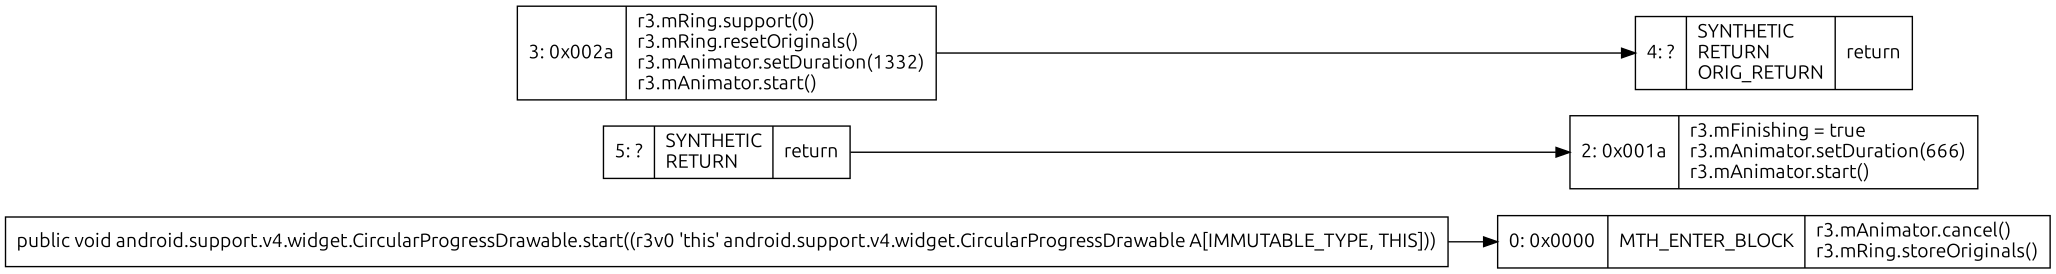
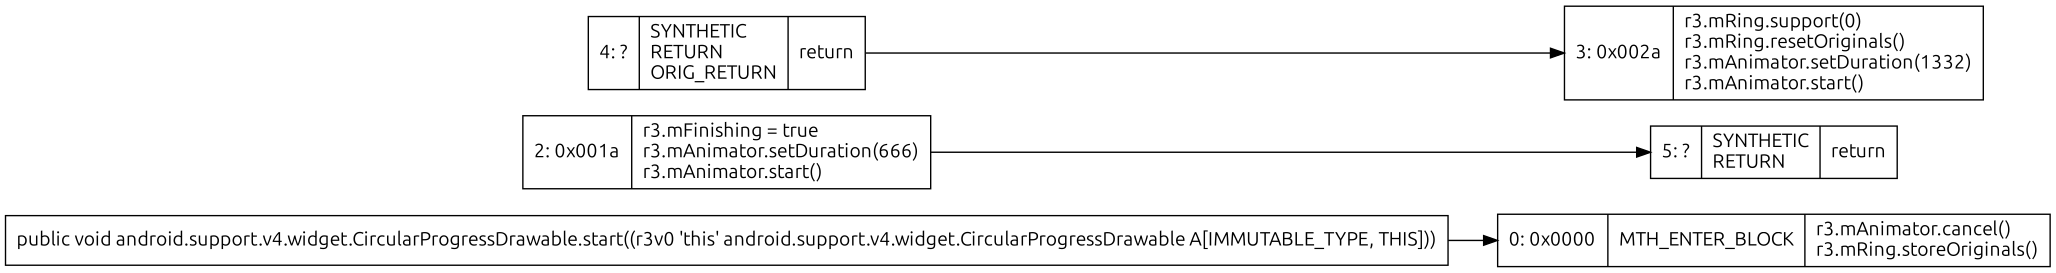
(1279, 53) -> (1208, 53)
(1203, 152) -> (1283, 152)
